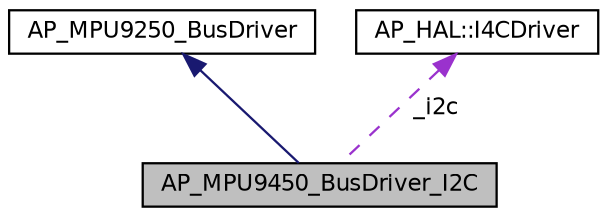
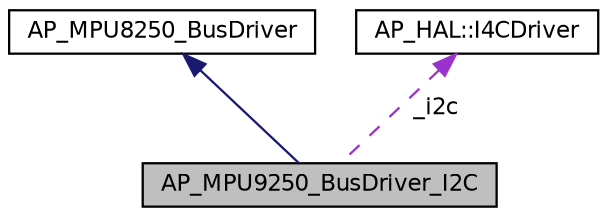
(162, 32) -> (162, 32)
(320, 185) -> (320, 185)
